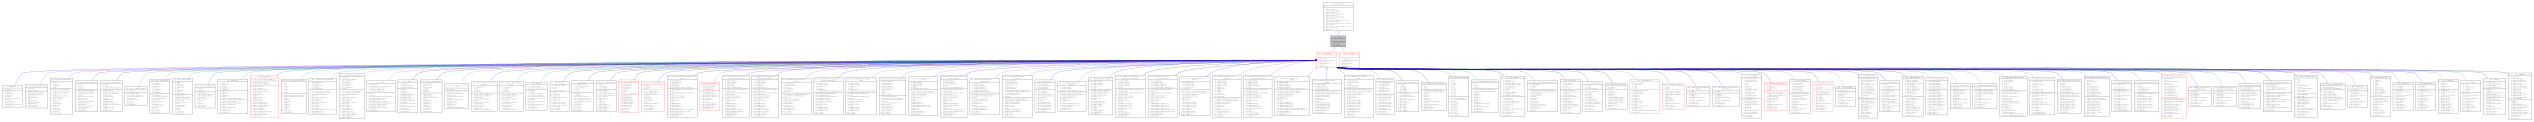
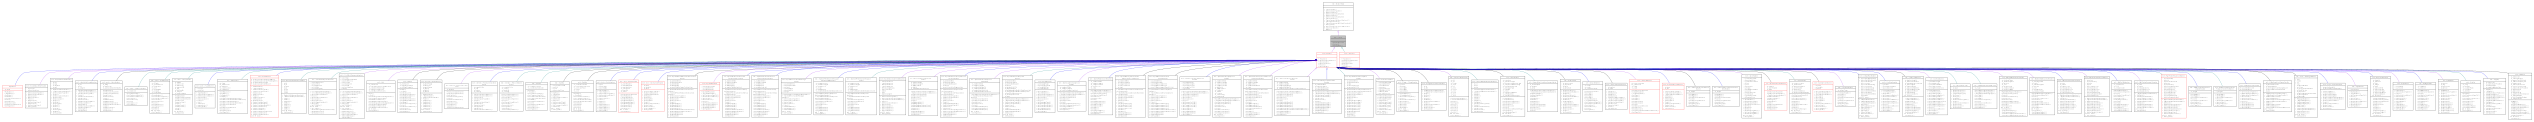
(973, 63) -> (973, 63)
(13, 96) -> (13, 96)
